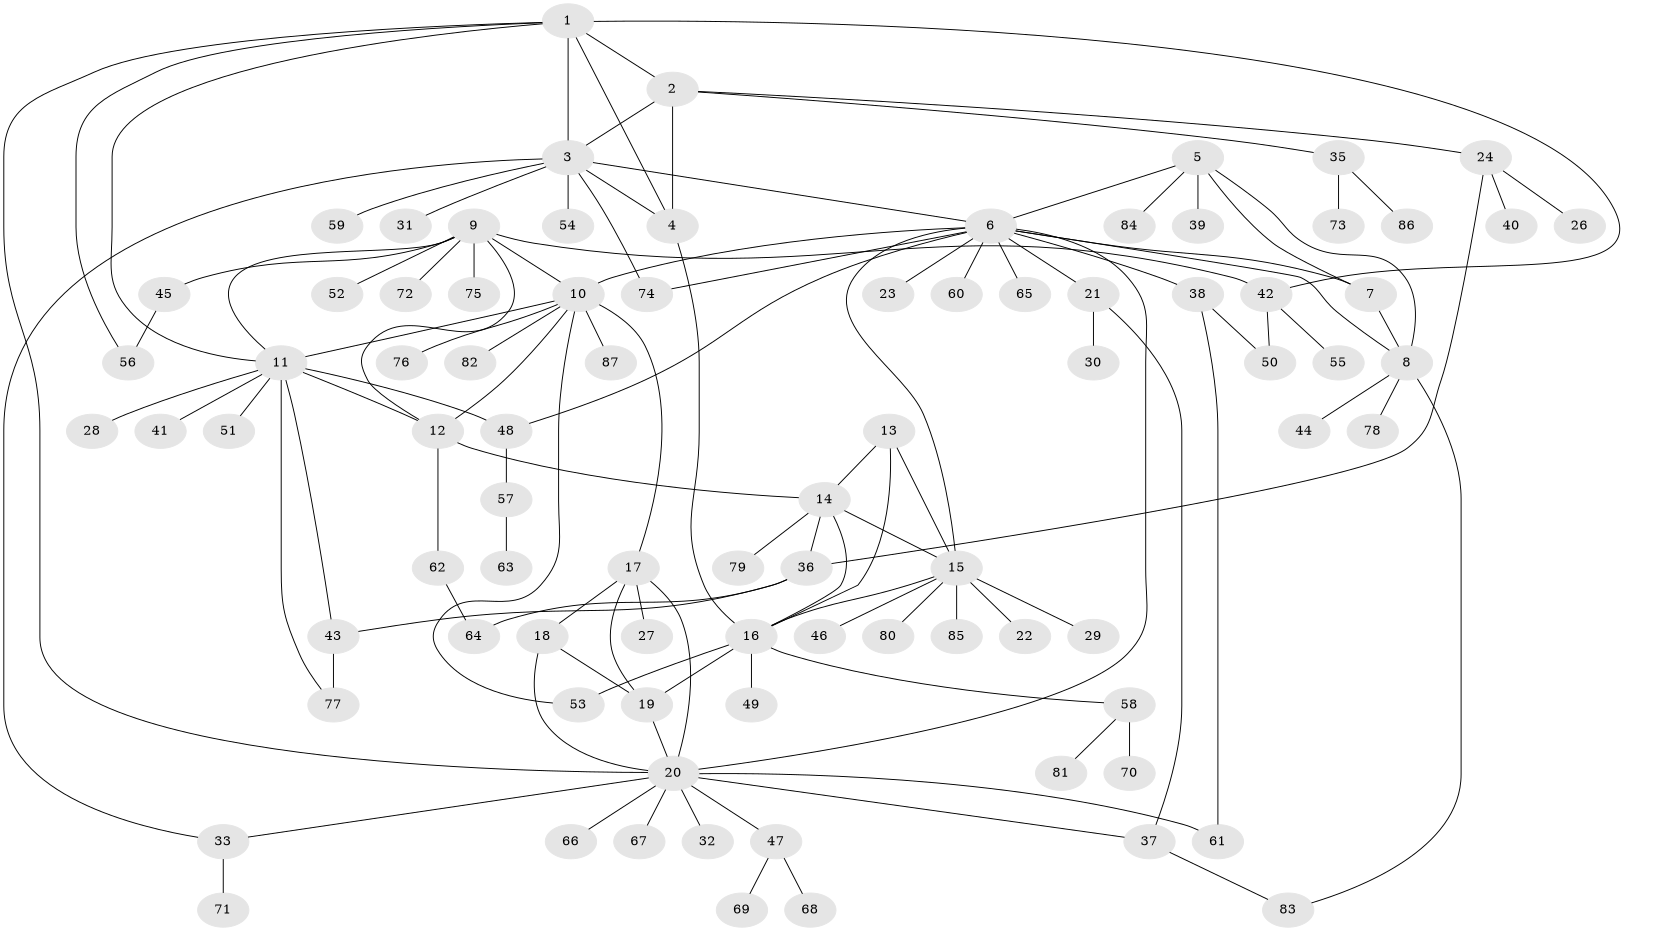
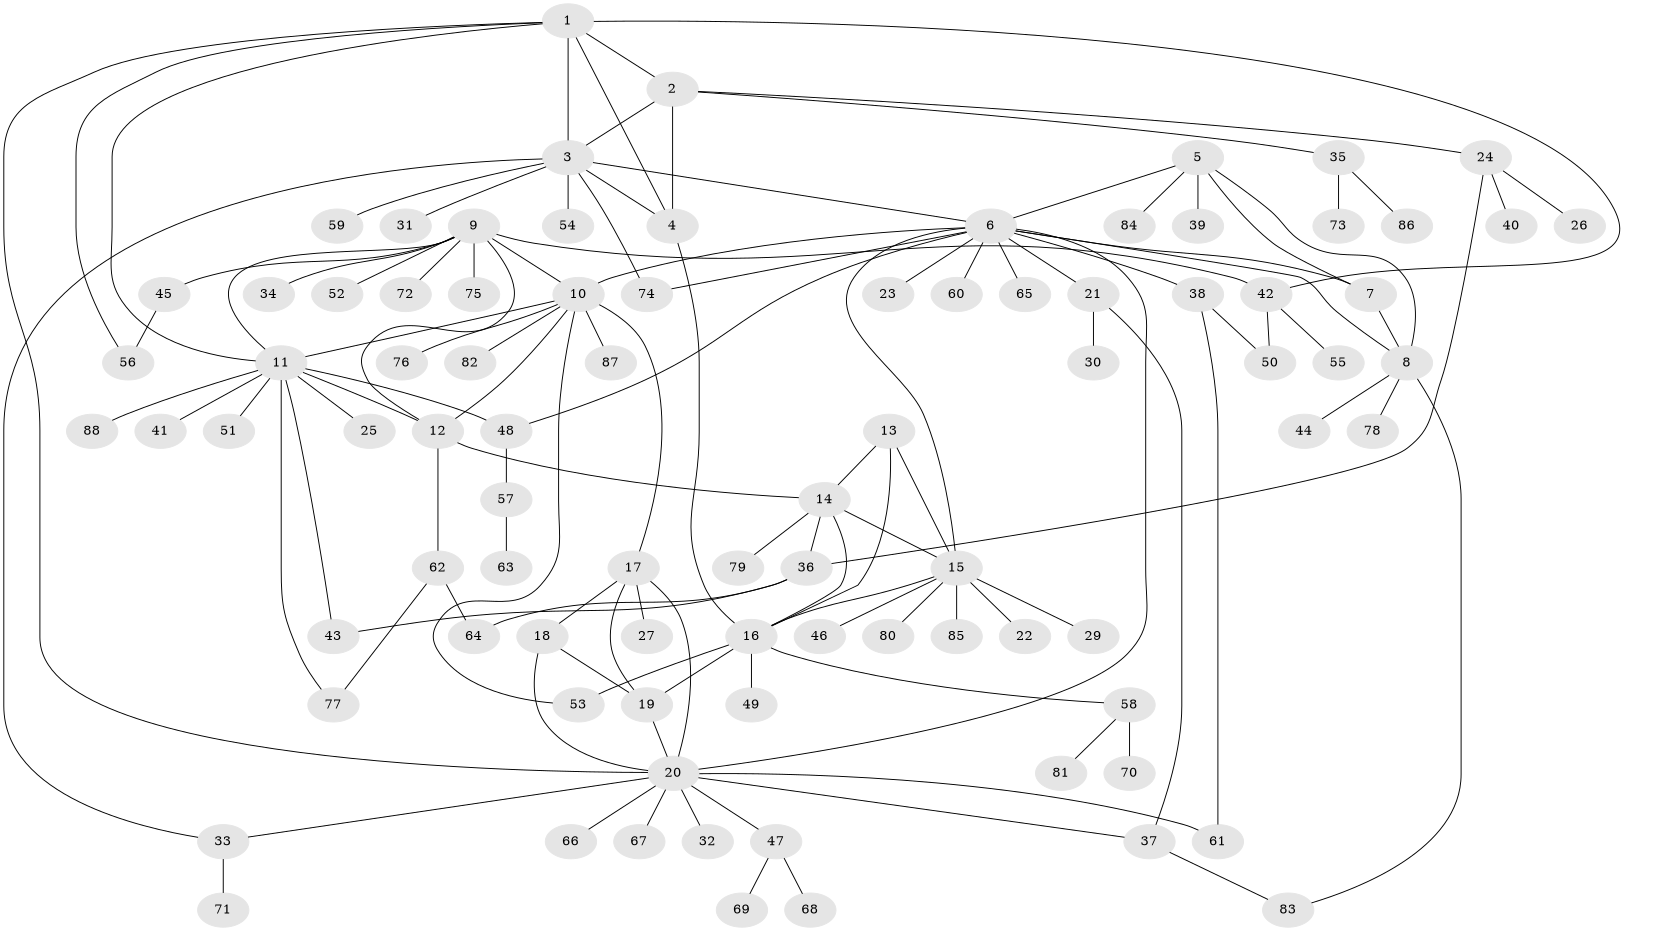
none -> (269, 294)
(92, 431) -> (92, 431)
none -> (370, 431)
(333, 671) -> (386, 637)
